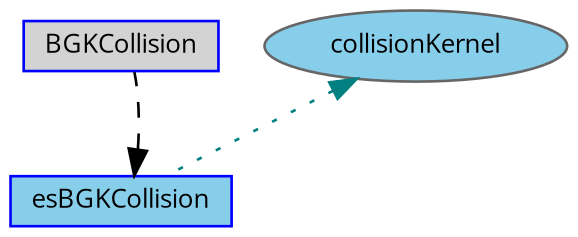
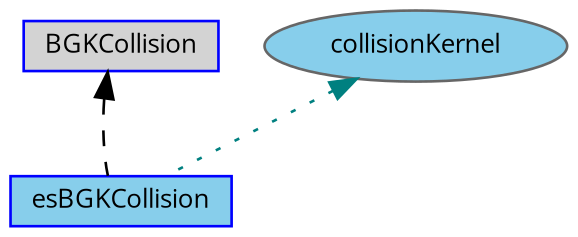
(139, 111) -> (104, 137)
